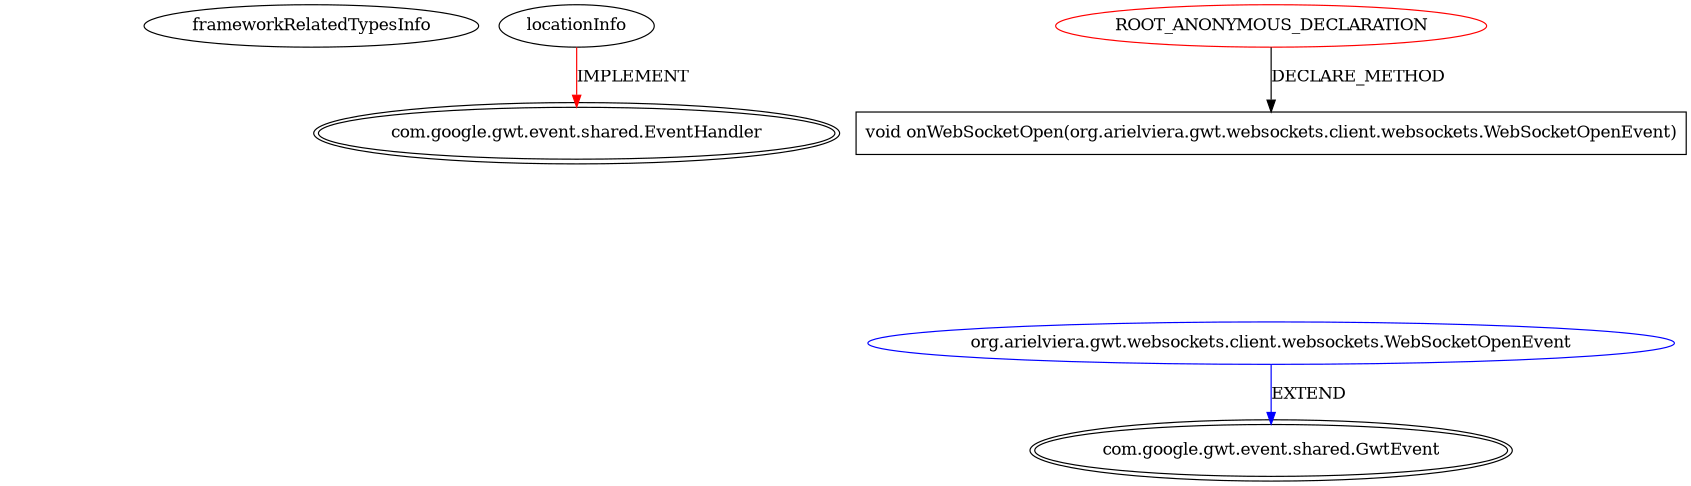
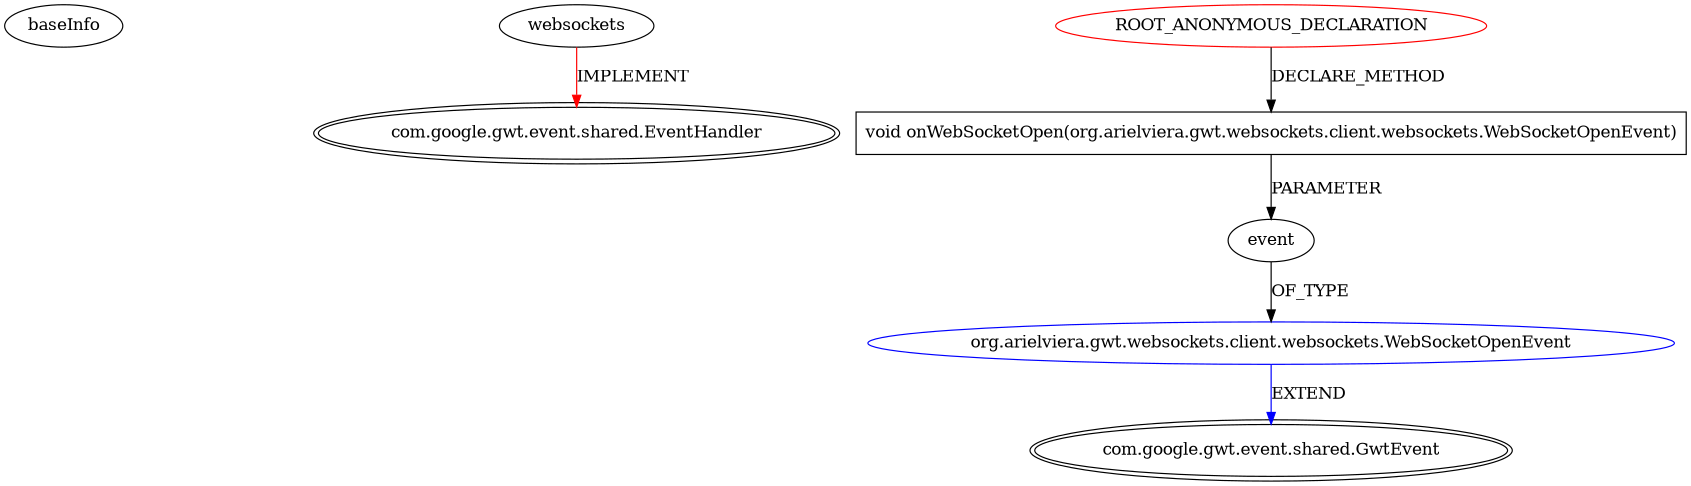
none -> (64, 26)
(311, 26) -> none
(577, 26) -> (577, 26)
none -> (1271, 241)
